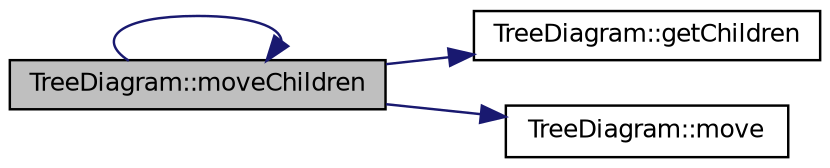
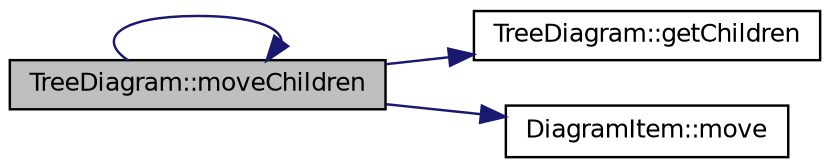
(647, 131) -> (647, 131)
